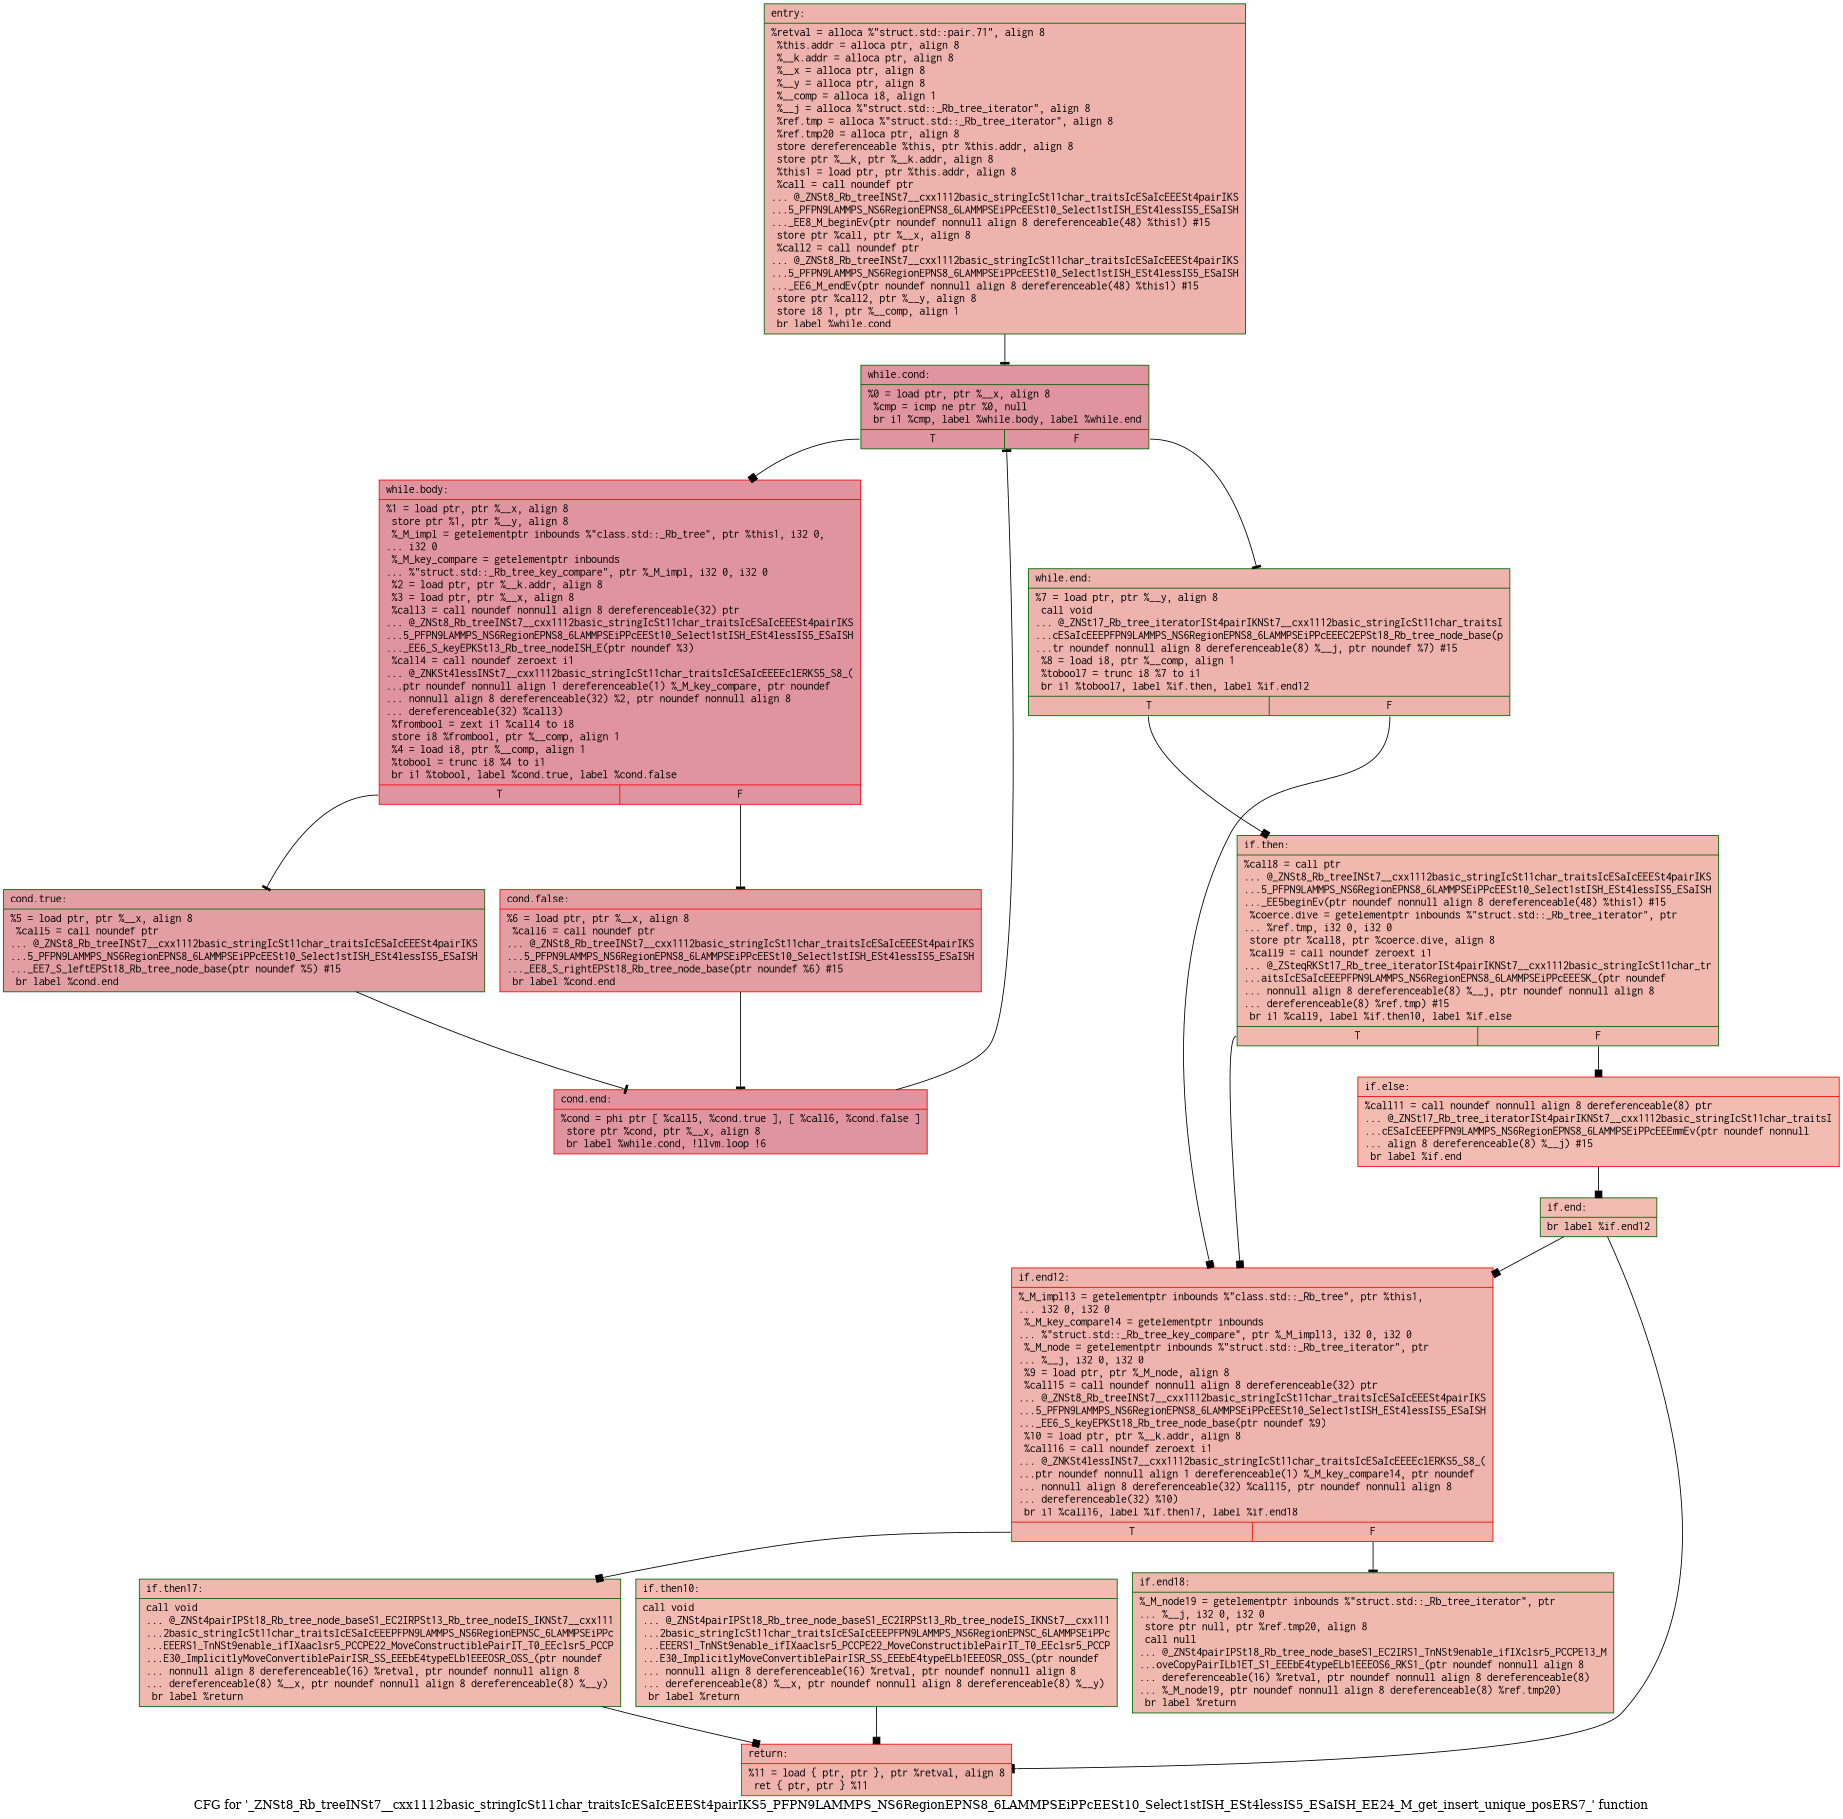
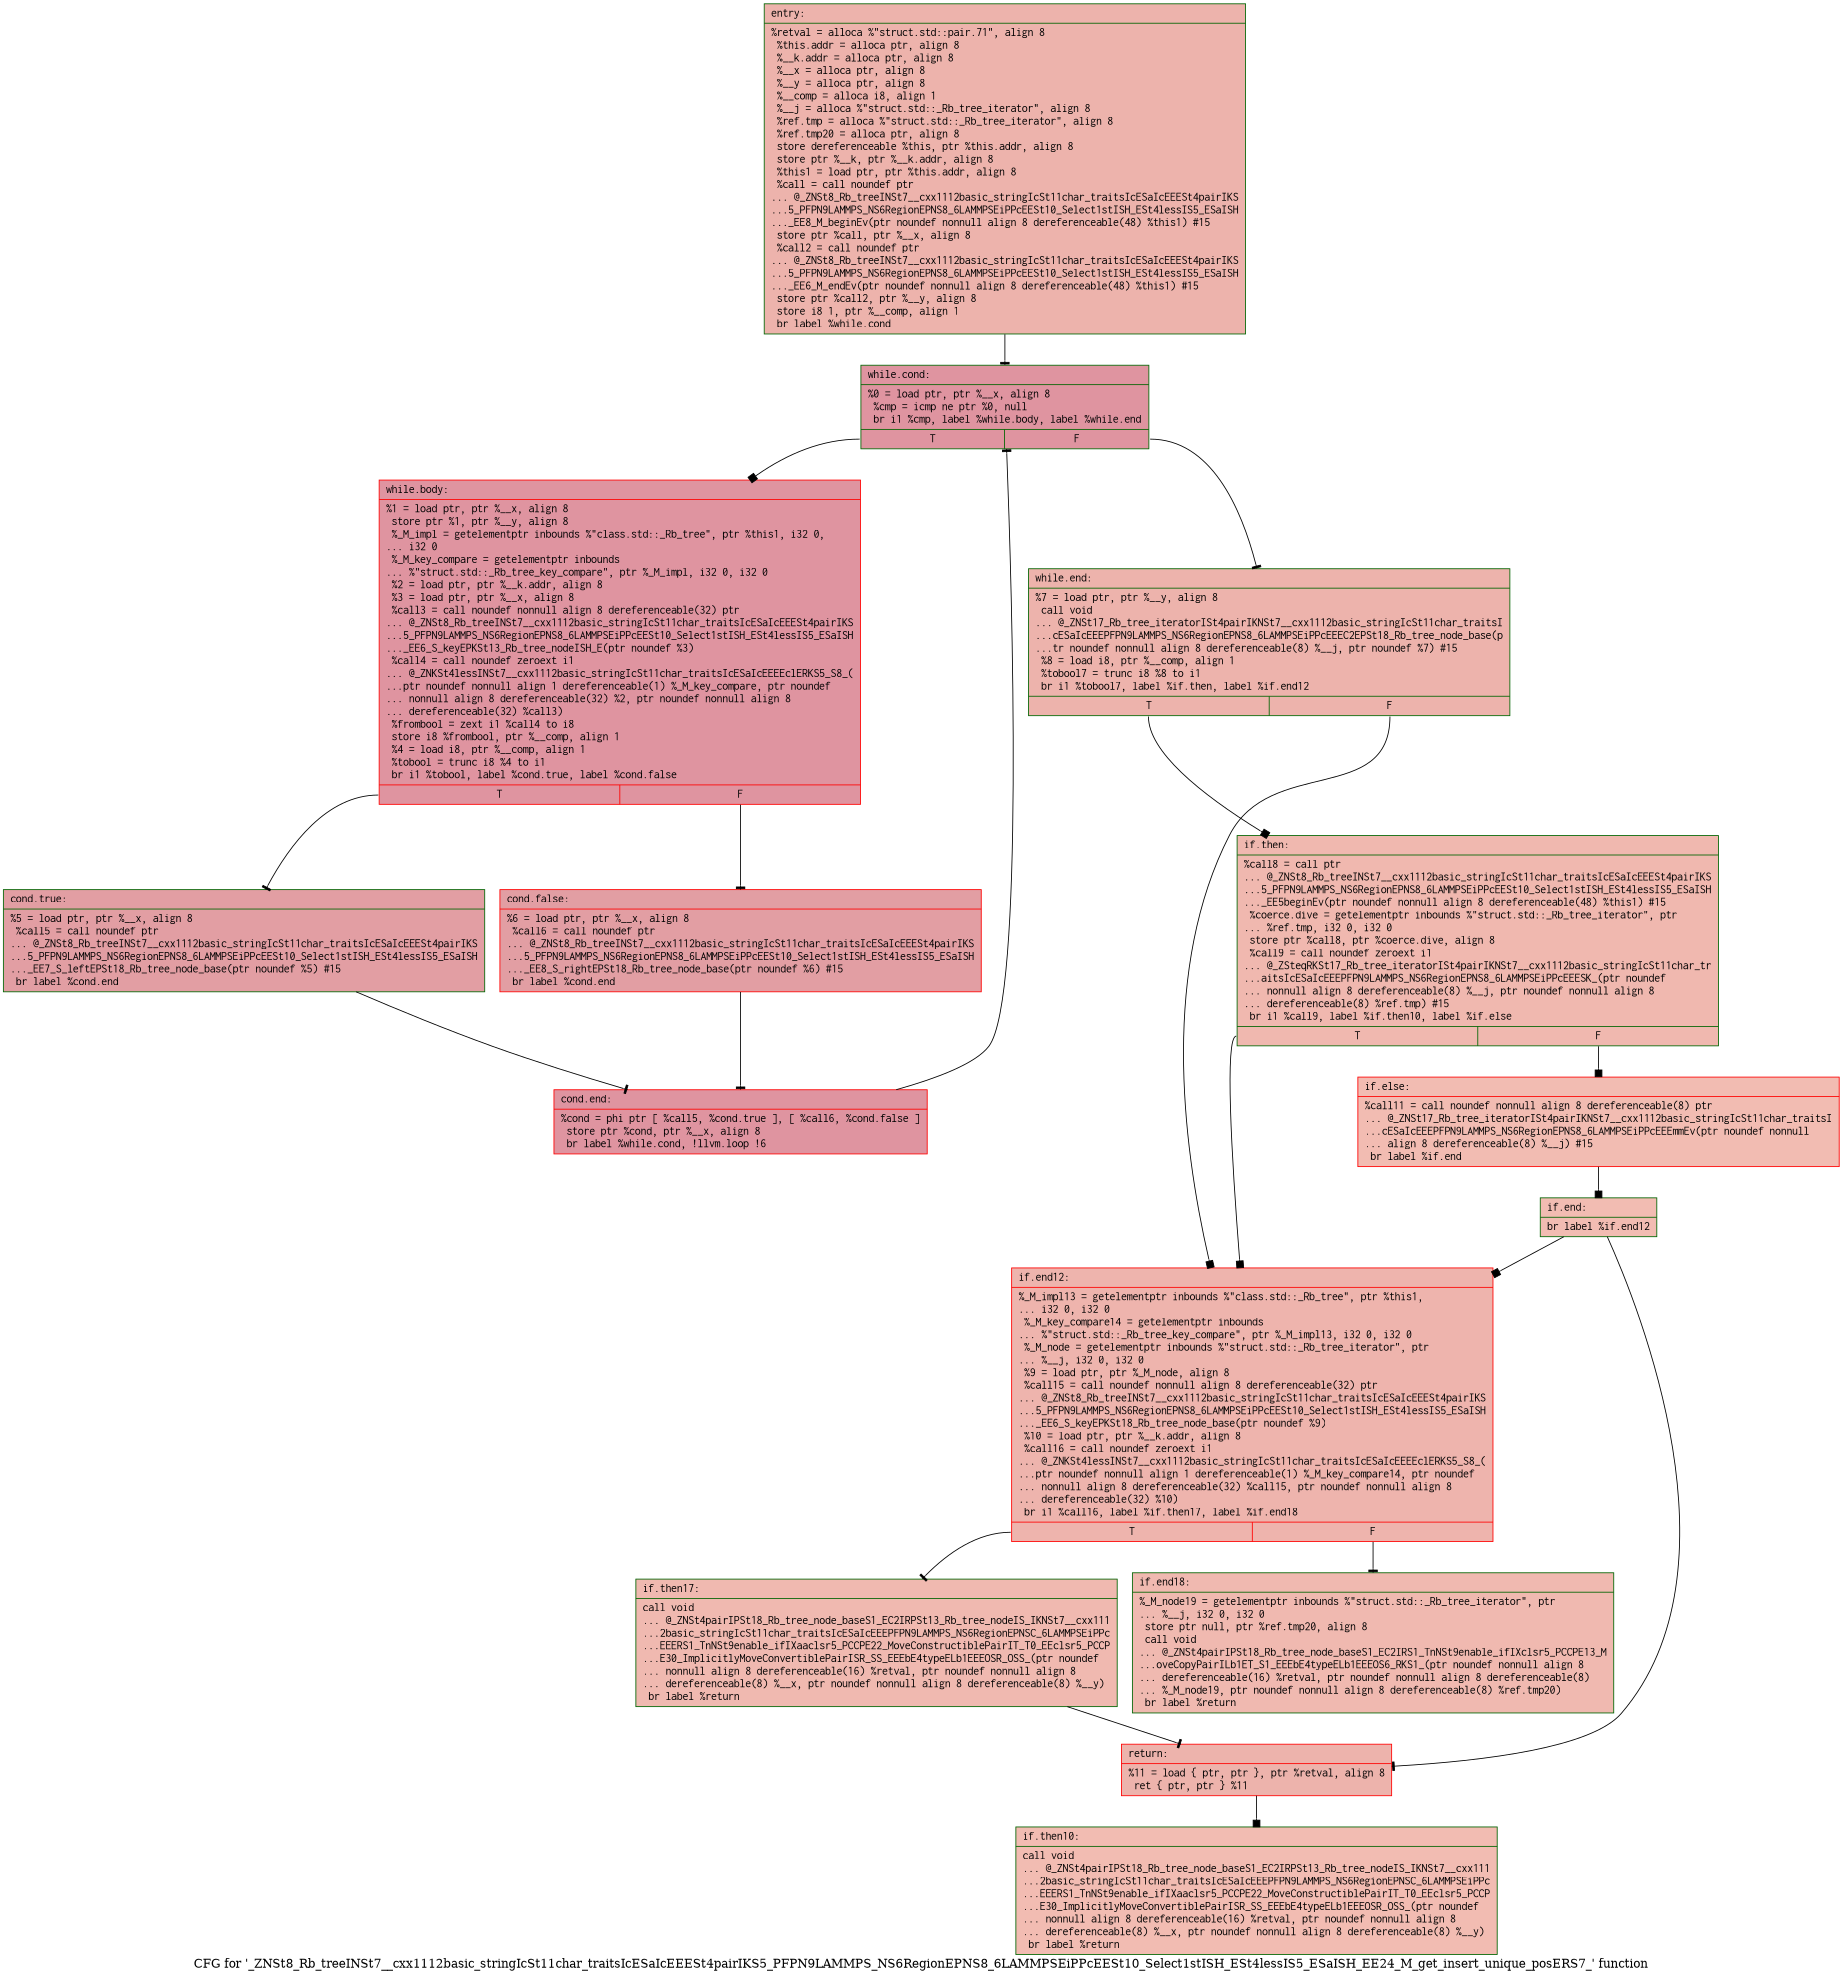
(1118, 673) -> (1118, 673)
(806, 1542) -> (964, 1545)
(1168, 1639) -> (1168, 1639)
(877, 1721) -> (1257, 1807)
(676, 1725) -> (1122, 1725)
